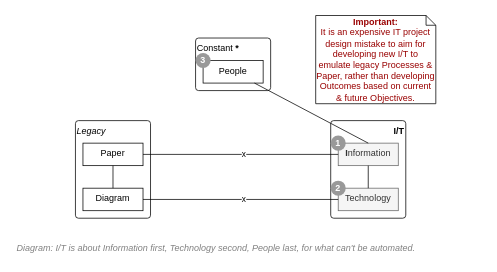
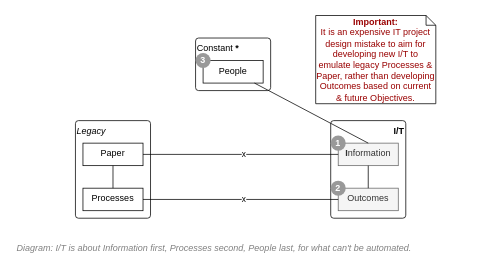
(113, 199) -> (113, 199)
(368, 199) -> (368, 199)
(240, 248) -> (238, 248)
